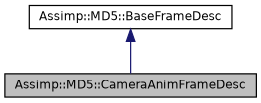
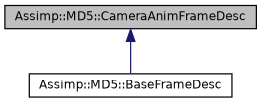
(131, 58) -> (131, 58)
